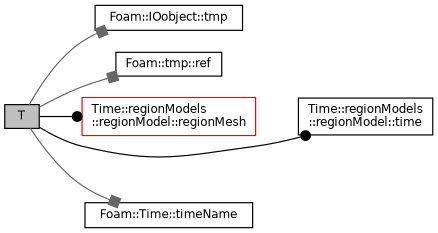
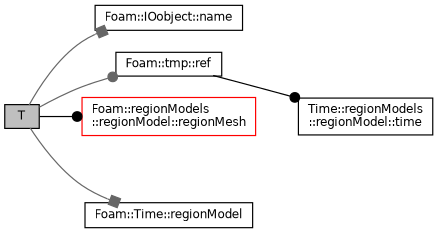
(169, 18) -> (169, 18)
(73, 91) -> (73, 91)
(169, 117) -> (169, 117)
(168, 157) -> (252, 86)
(169, 215) -> (169, 215)
